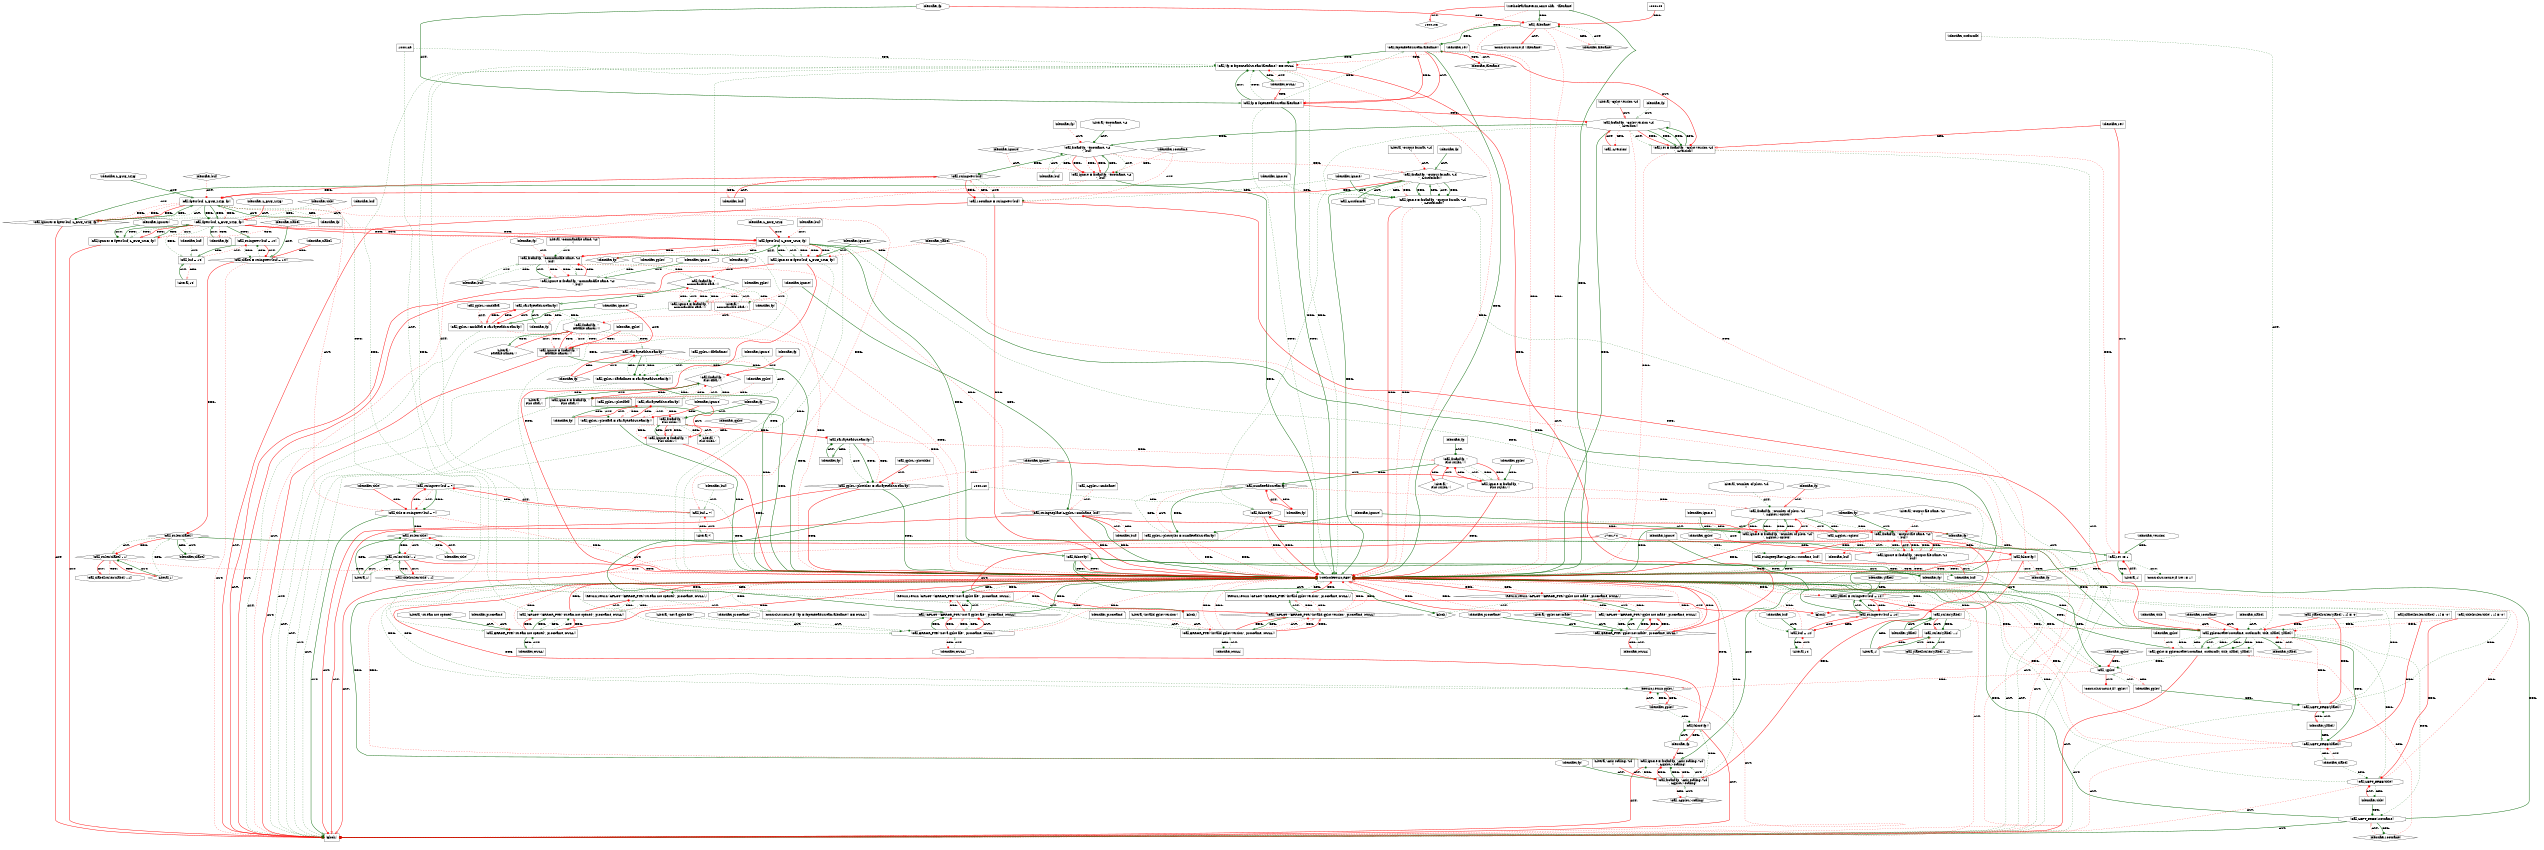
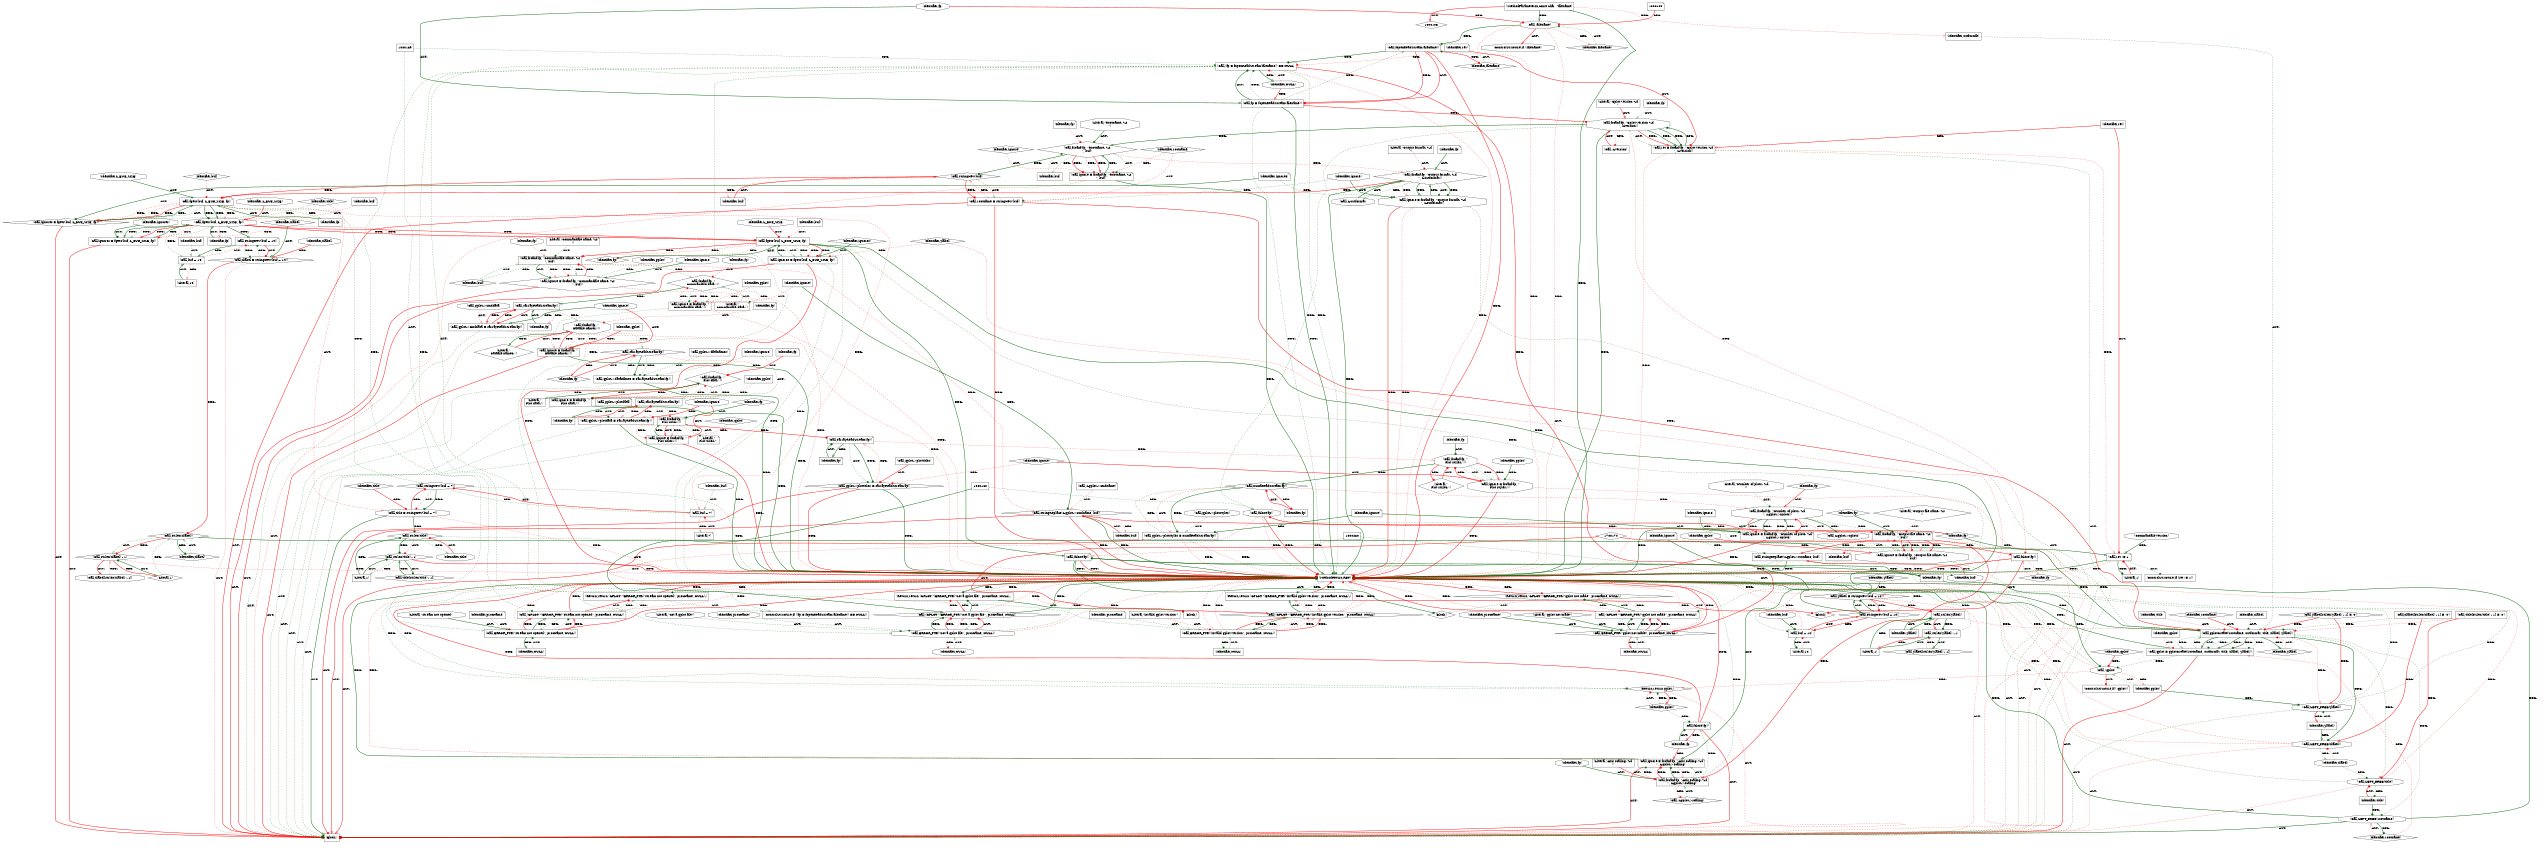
(1658, 16) -> (1658, 16)
(1477, 27) -> (1758, 28)
(1484, 332) -> (1484, 332)
none -> (1212, 513)
(740, 536) -> (740, 536)
none -> (1352, 536)
(2152, 536) -> (2152, 536)
(409, 566) -> (409, 566)
(1586, 581) -> (1590, 582)
